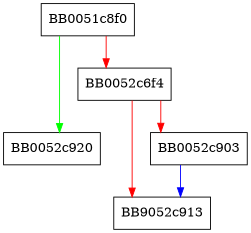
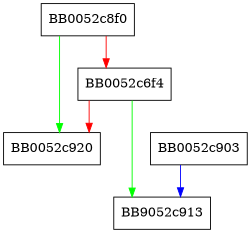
(88, 20) -> (88, 20)
(161, 112) -> (89, 112)
(132, 144) -> (132, 144)
